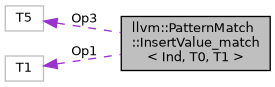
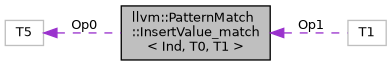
(82, 19) -> (82, 26)
(89, 59) -> (316, 33)
